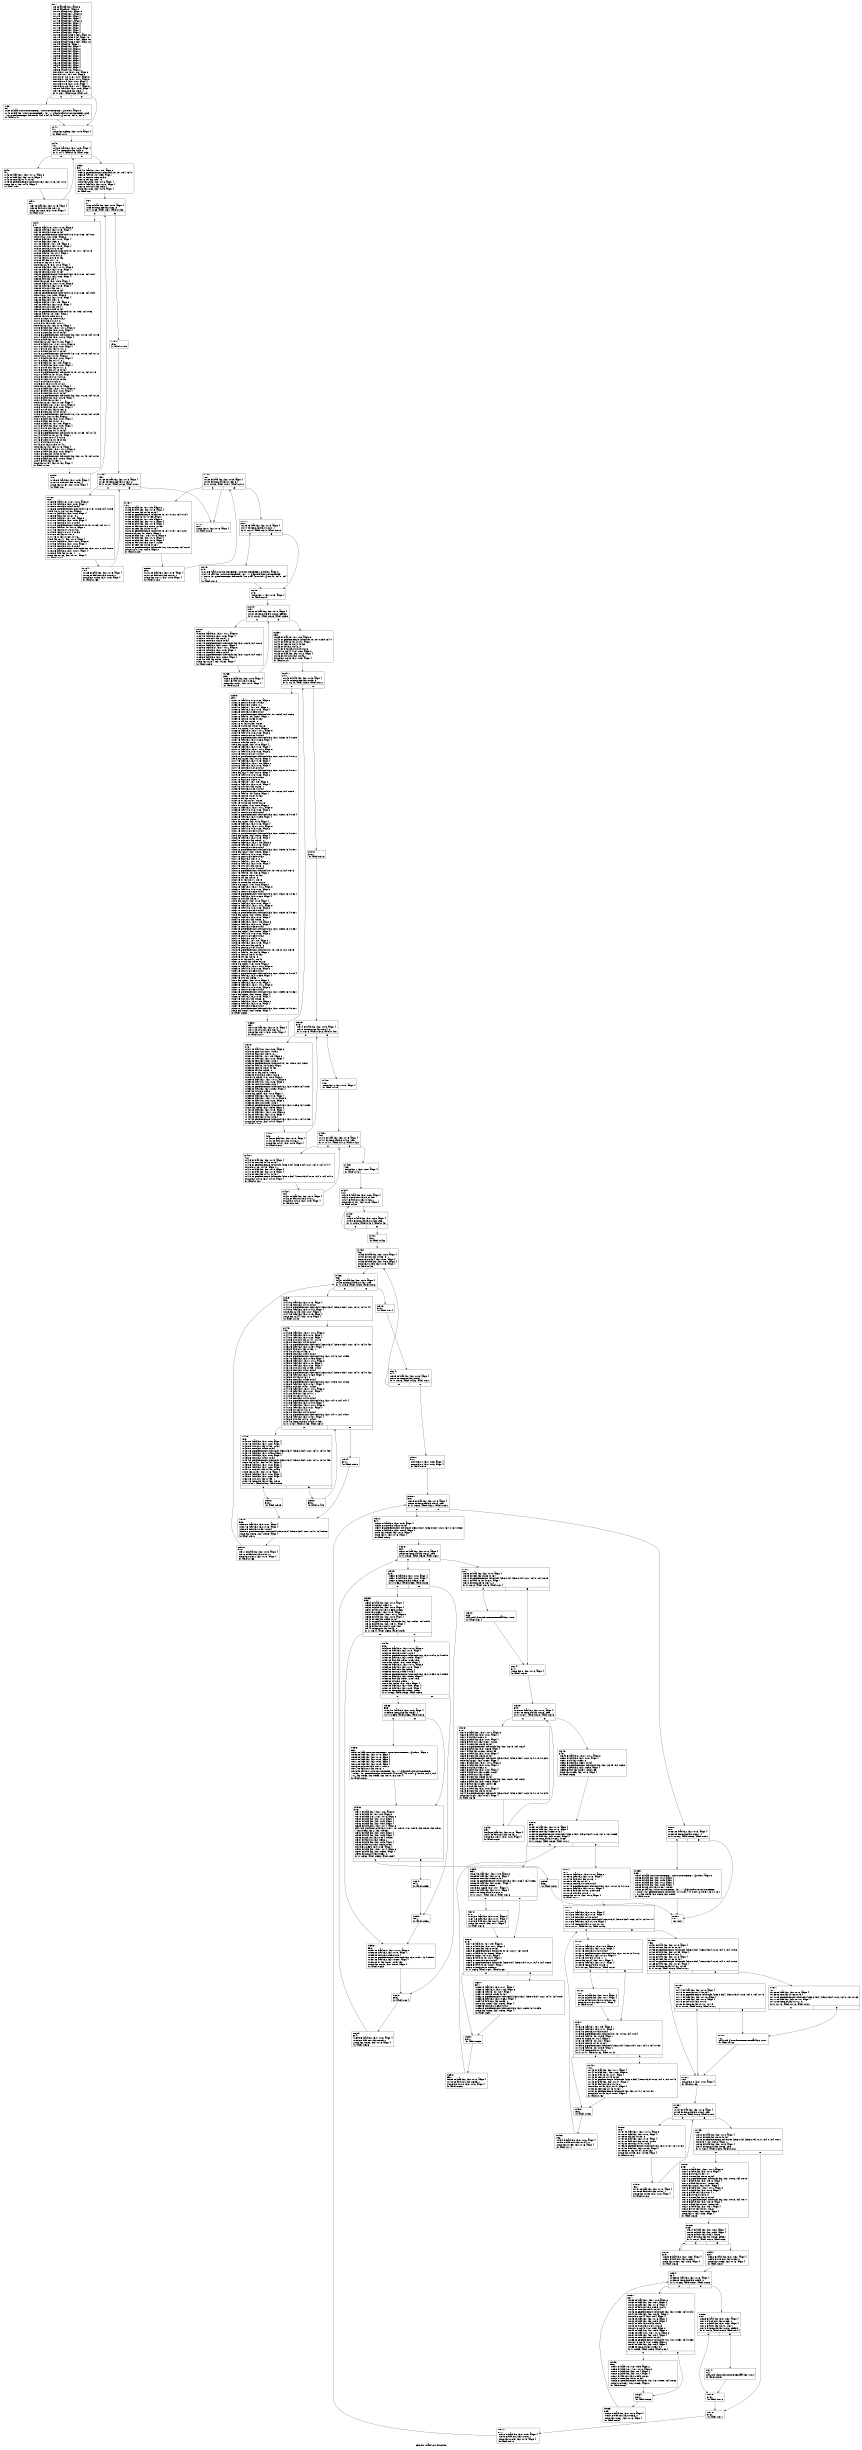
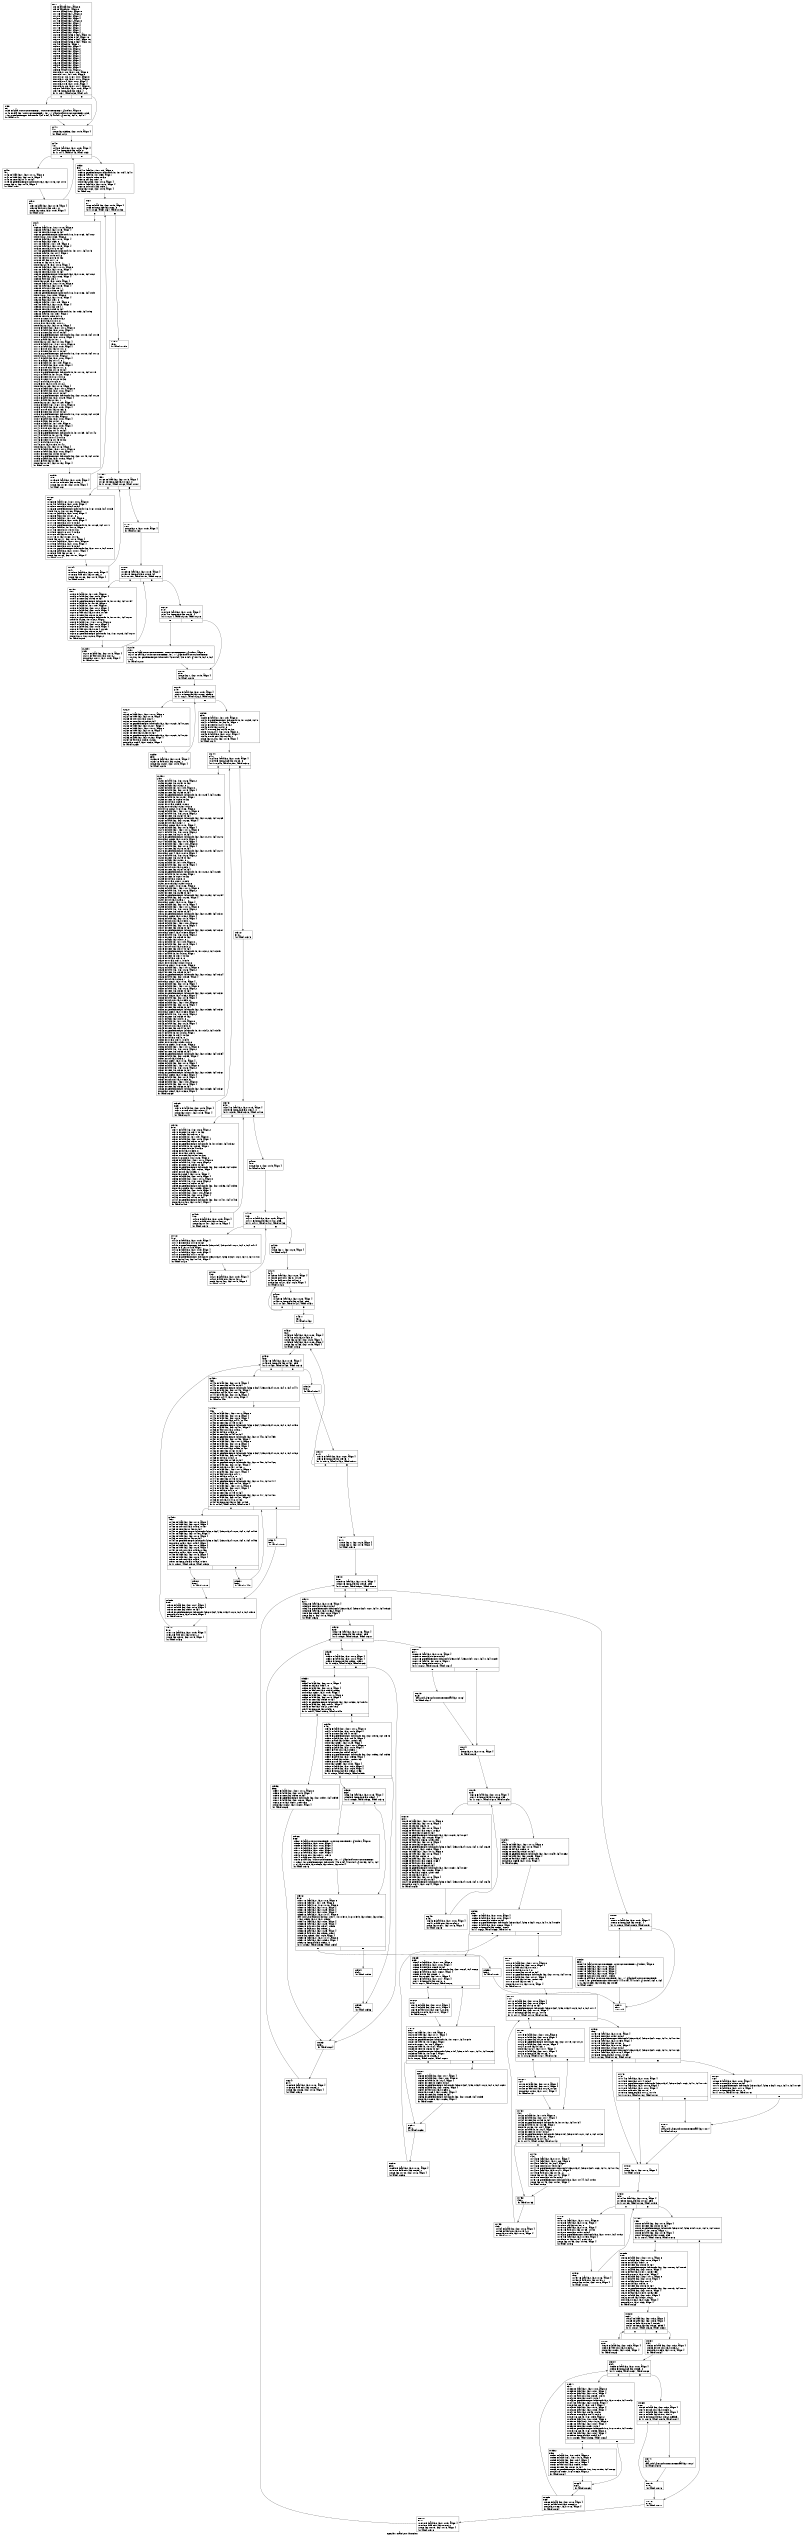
(218, 505) -> (141, 548)
(413, 1933) -> (345, 2026)
